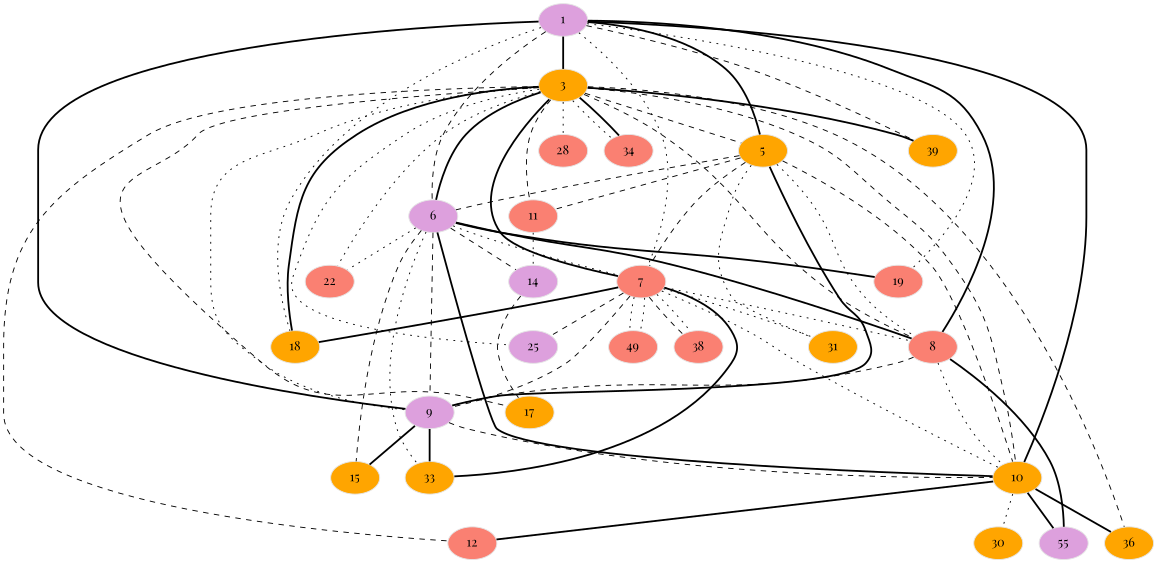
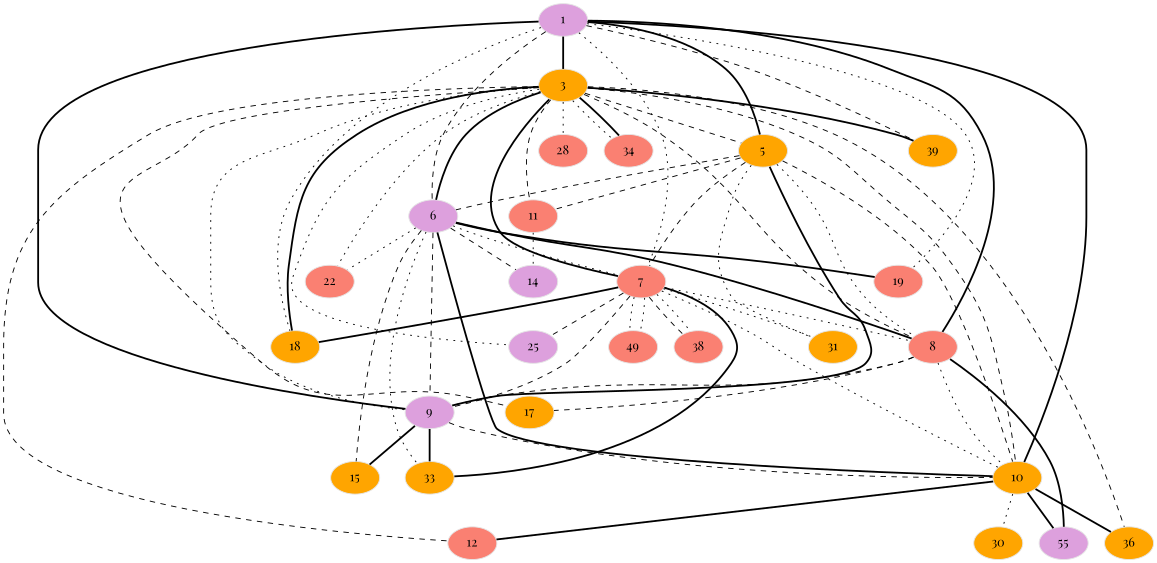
(498, 352) -> (735, 394)
